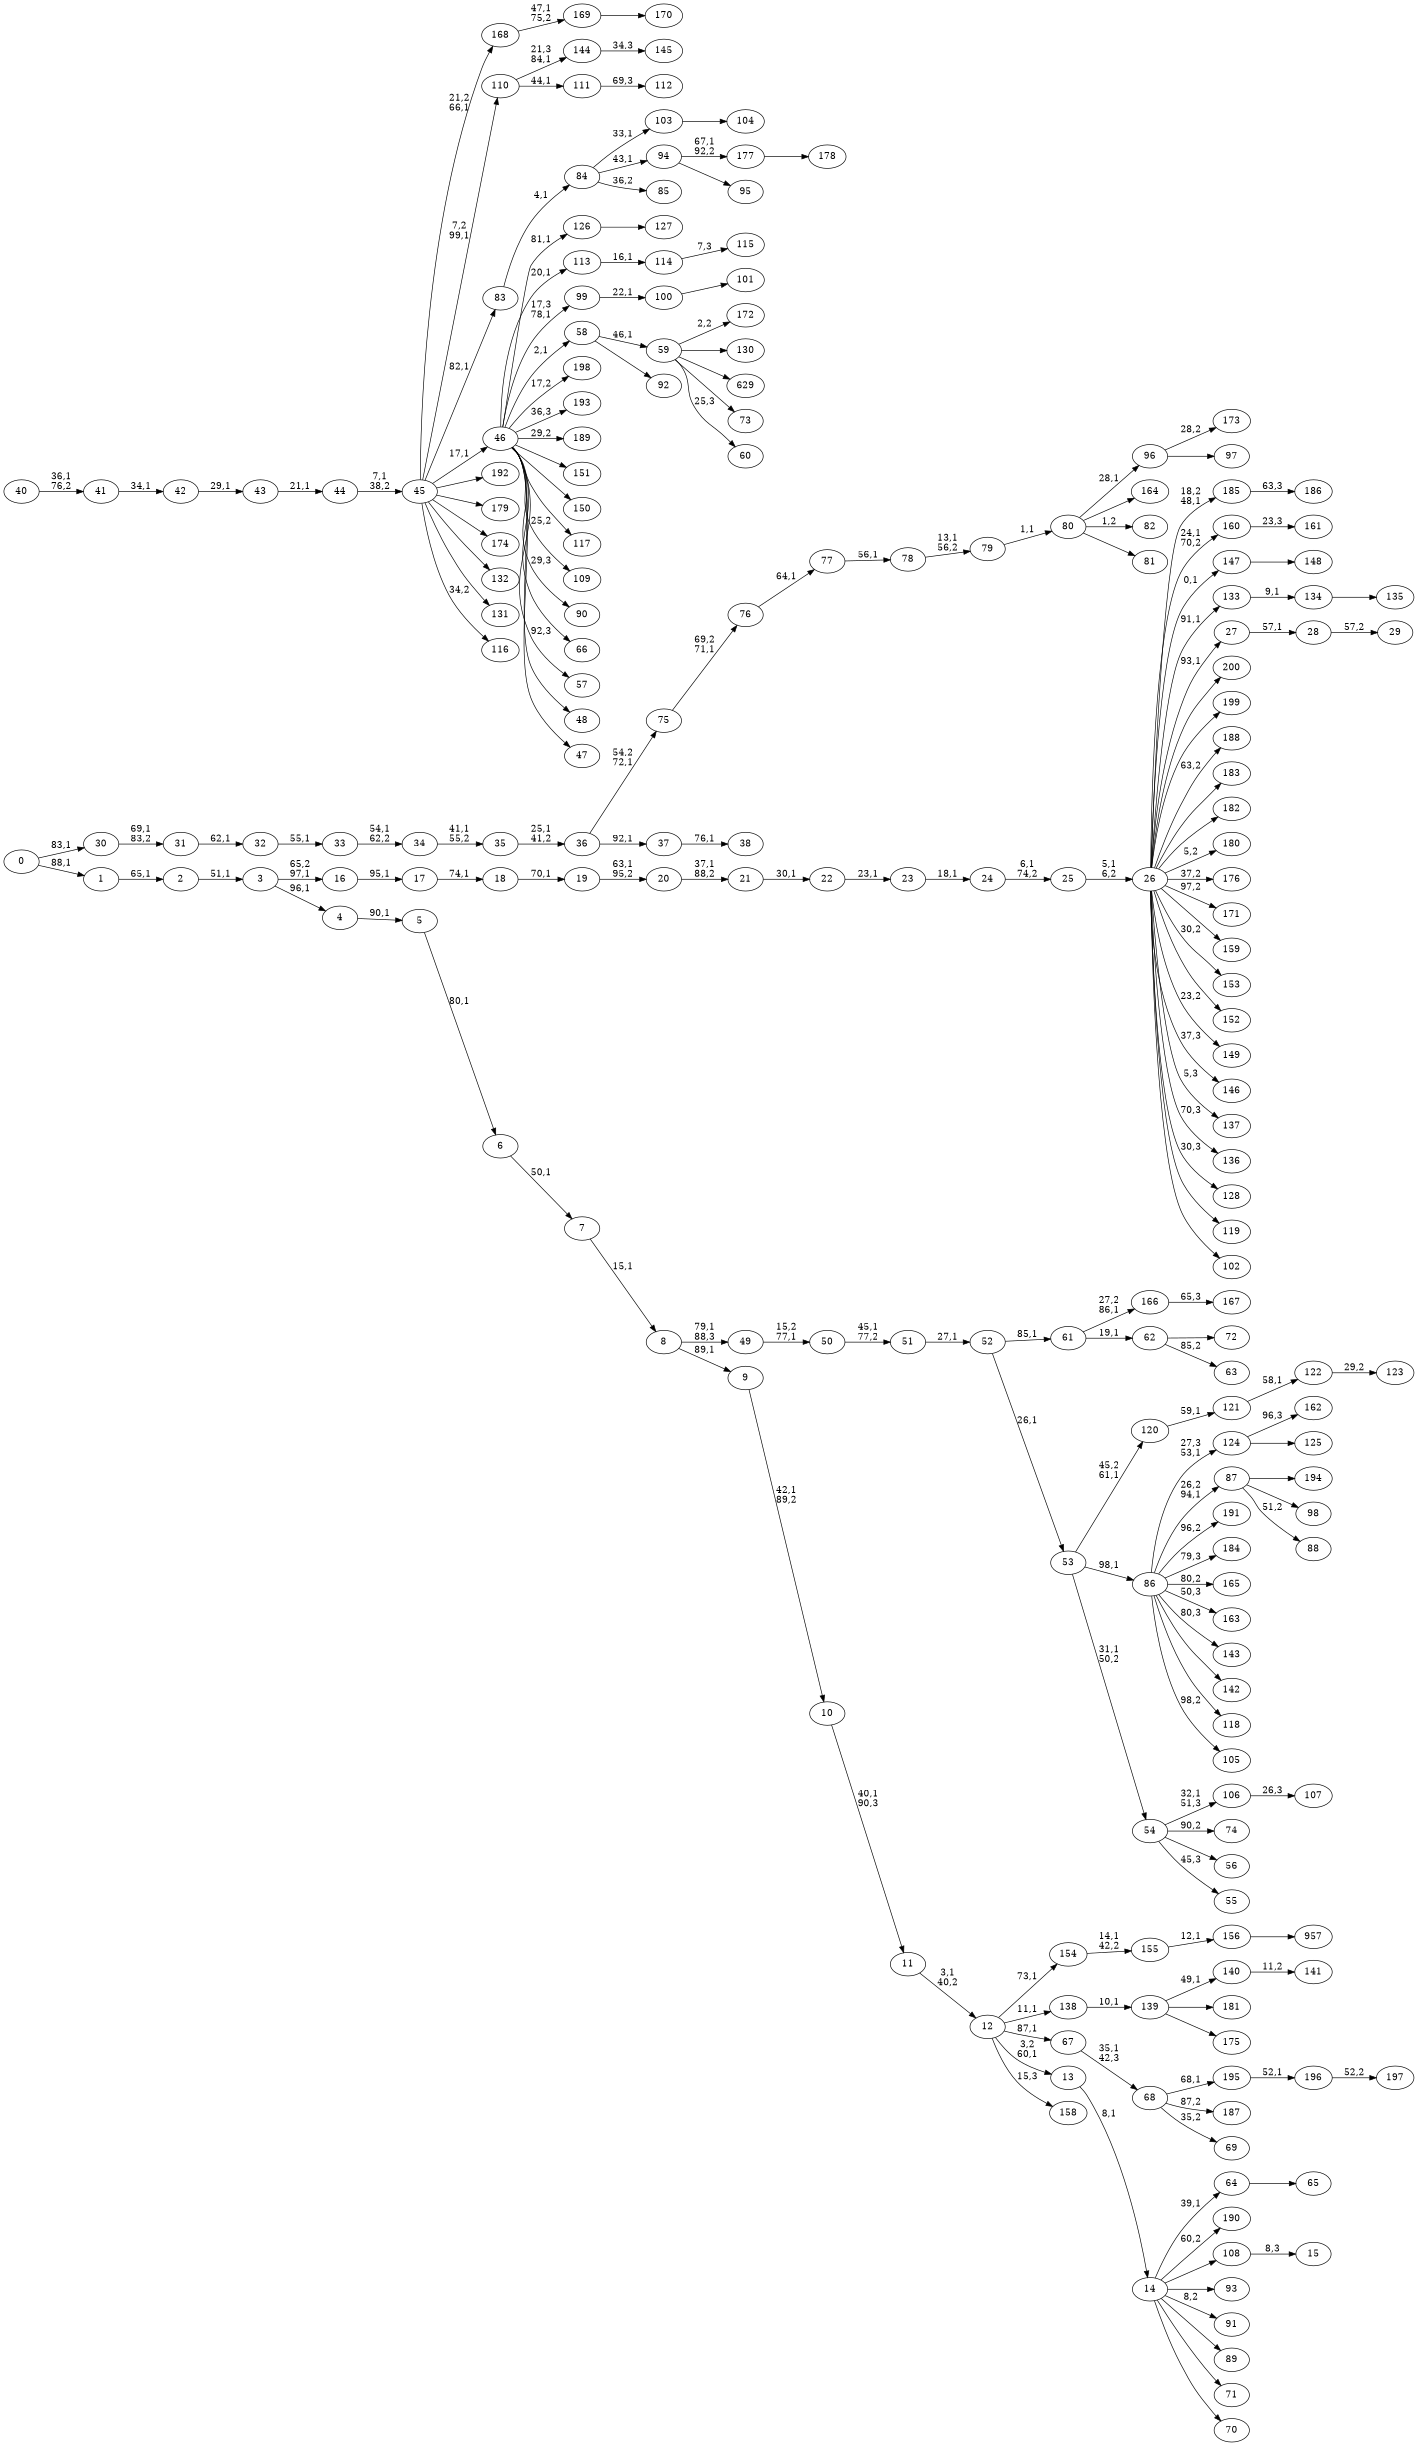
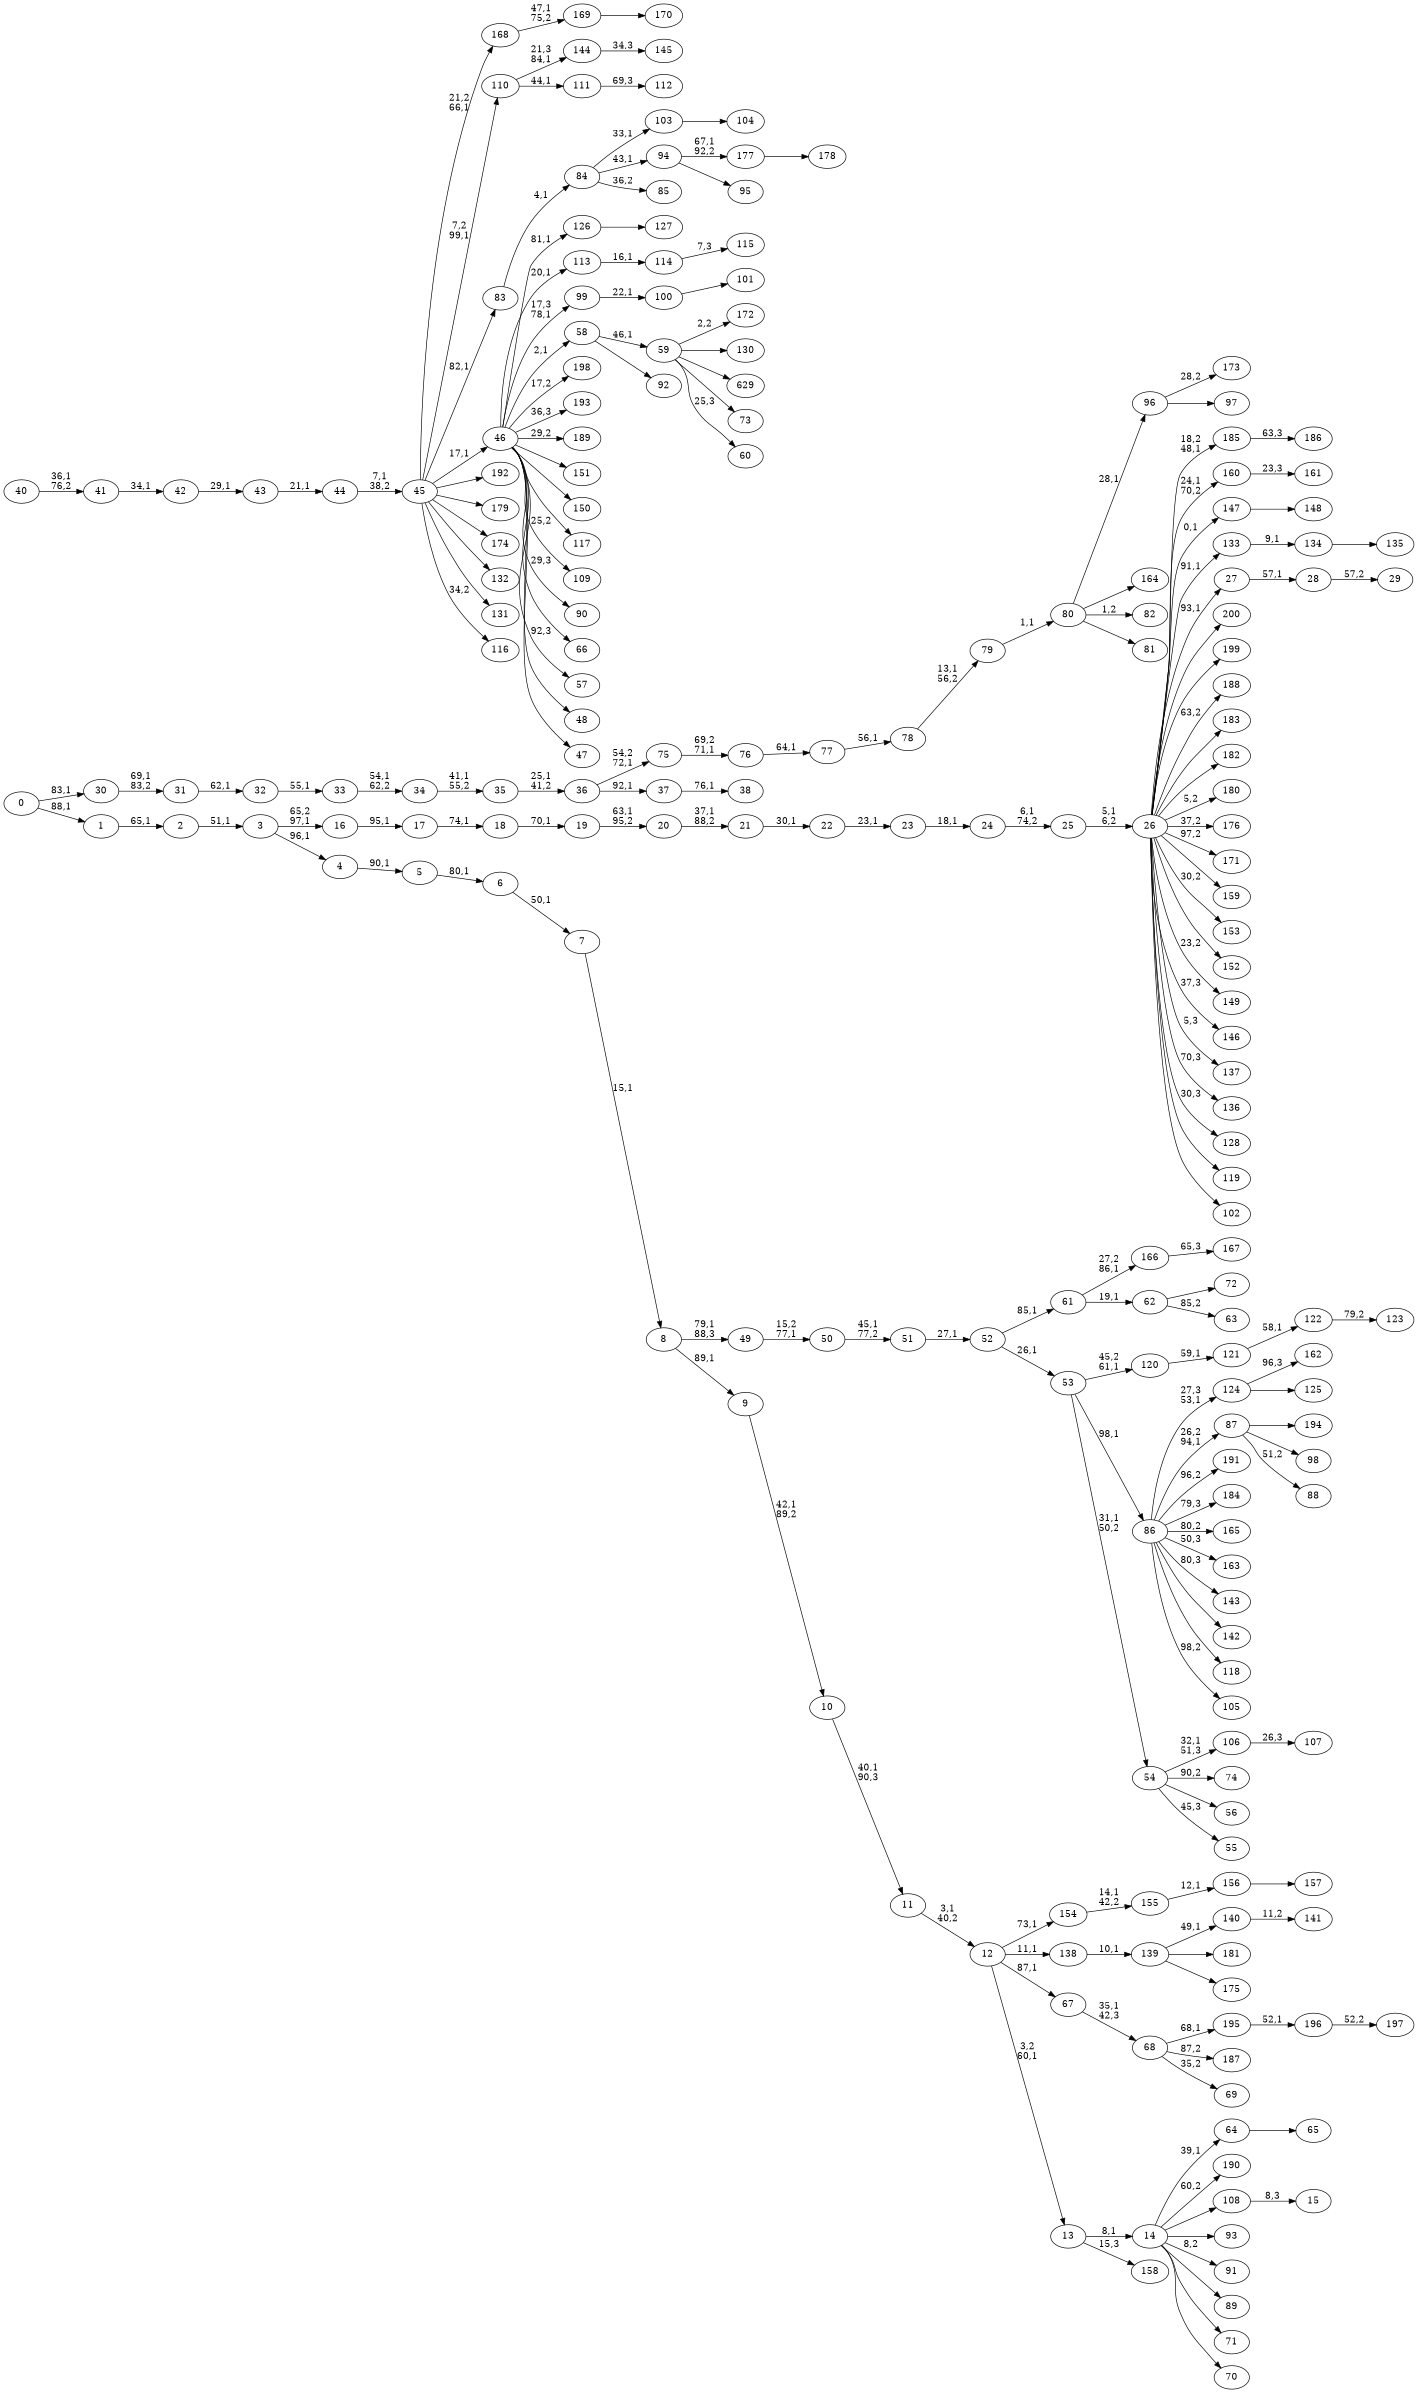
(1354, 1368) -> (1354, 1315)
(1314, 1937) -> (1314, 1884)
(1013, 2077) -> (1106, 2253)
